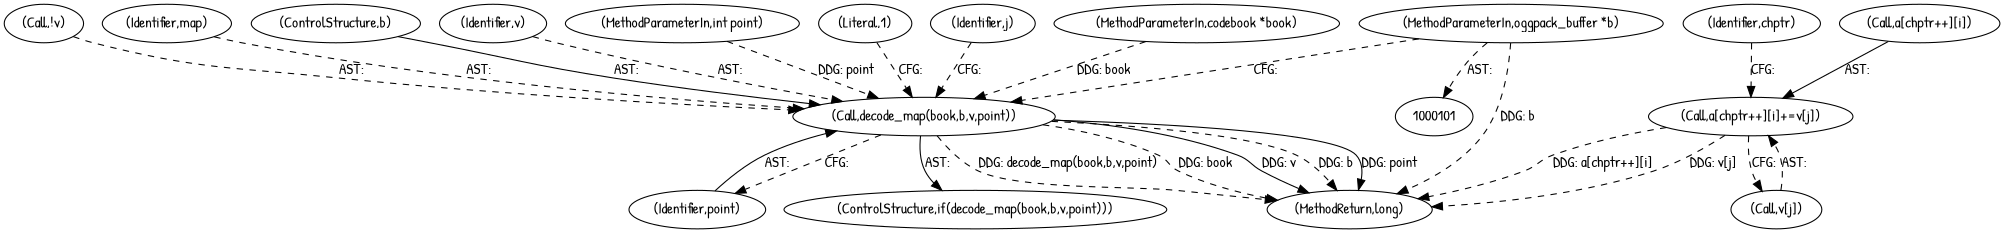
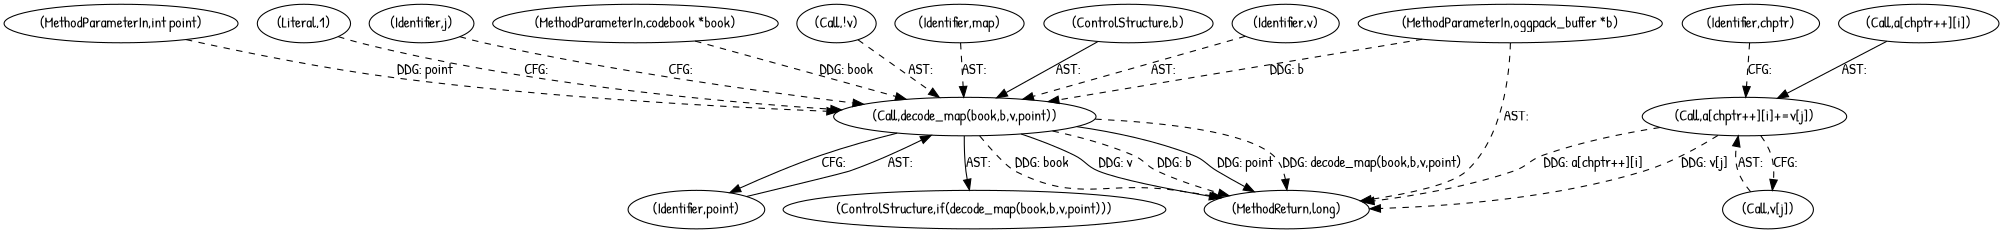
(1267, 70) -> (1287, 70)
(1434, 117) -> none
(1518, 117) -> (1518, 117)
(813, 162) -> (817, 157)
